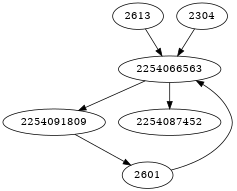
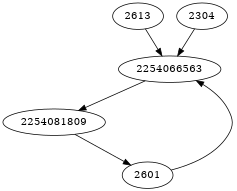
(54, 122) -> (54, 122)
(170, 122) -> none
